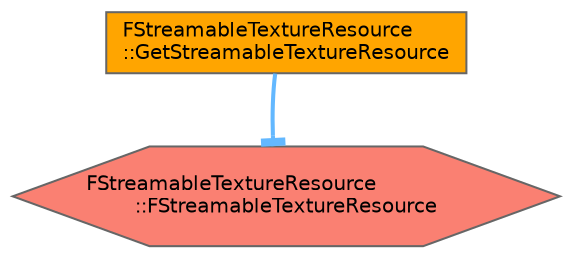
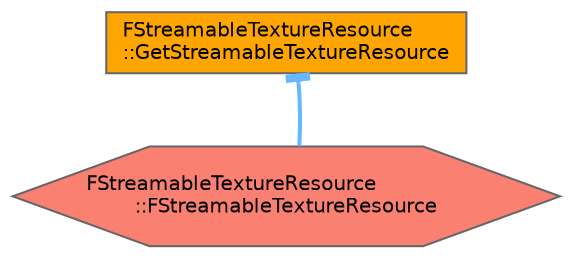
(273, 105) -> (300, 115)
